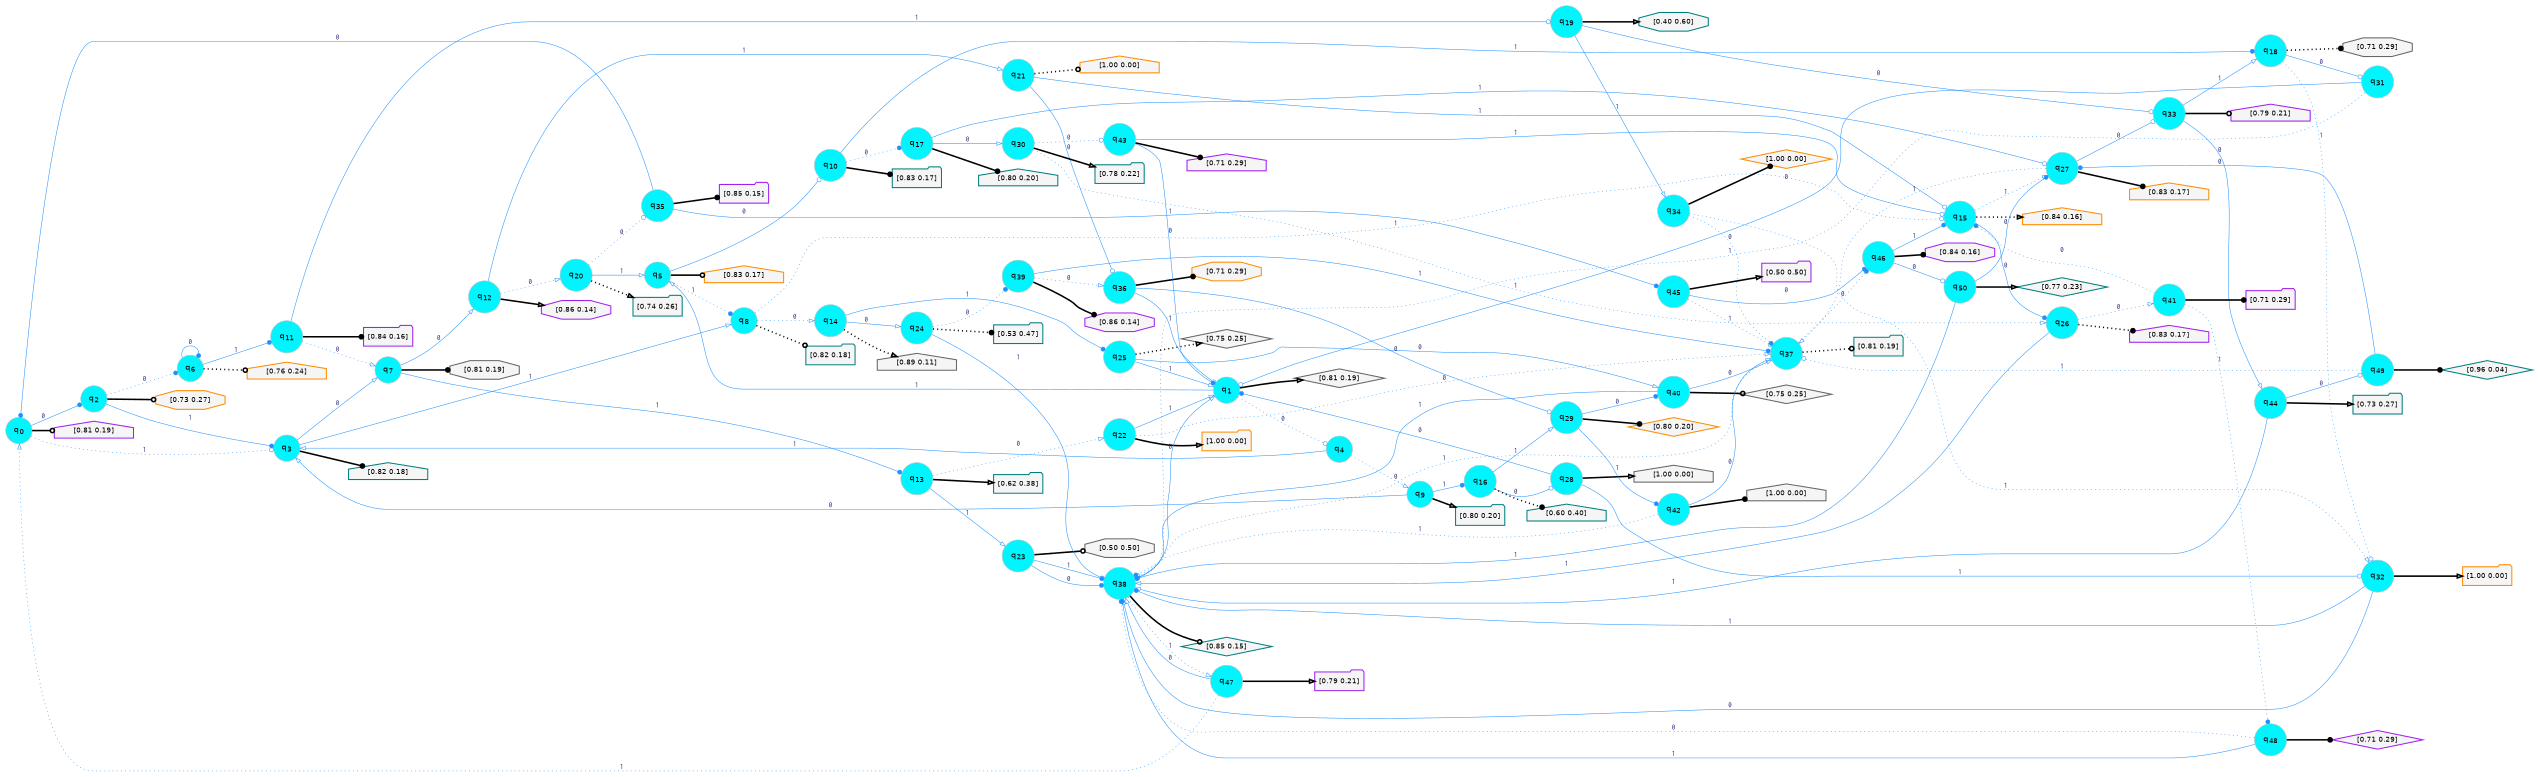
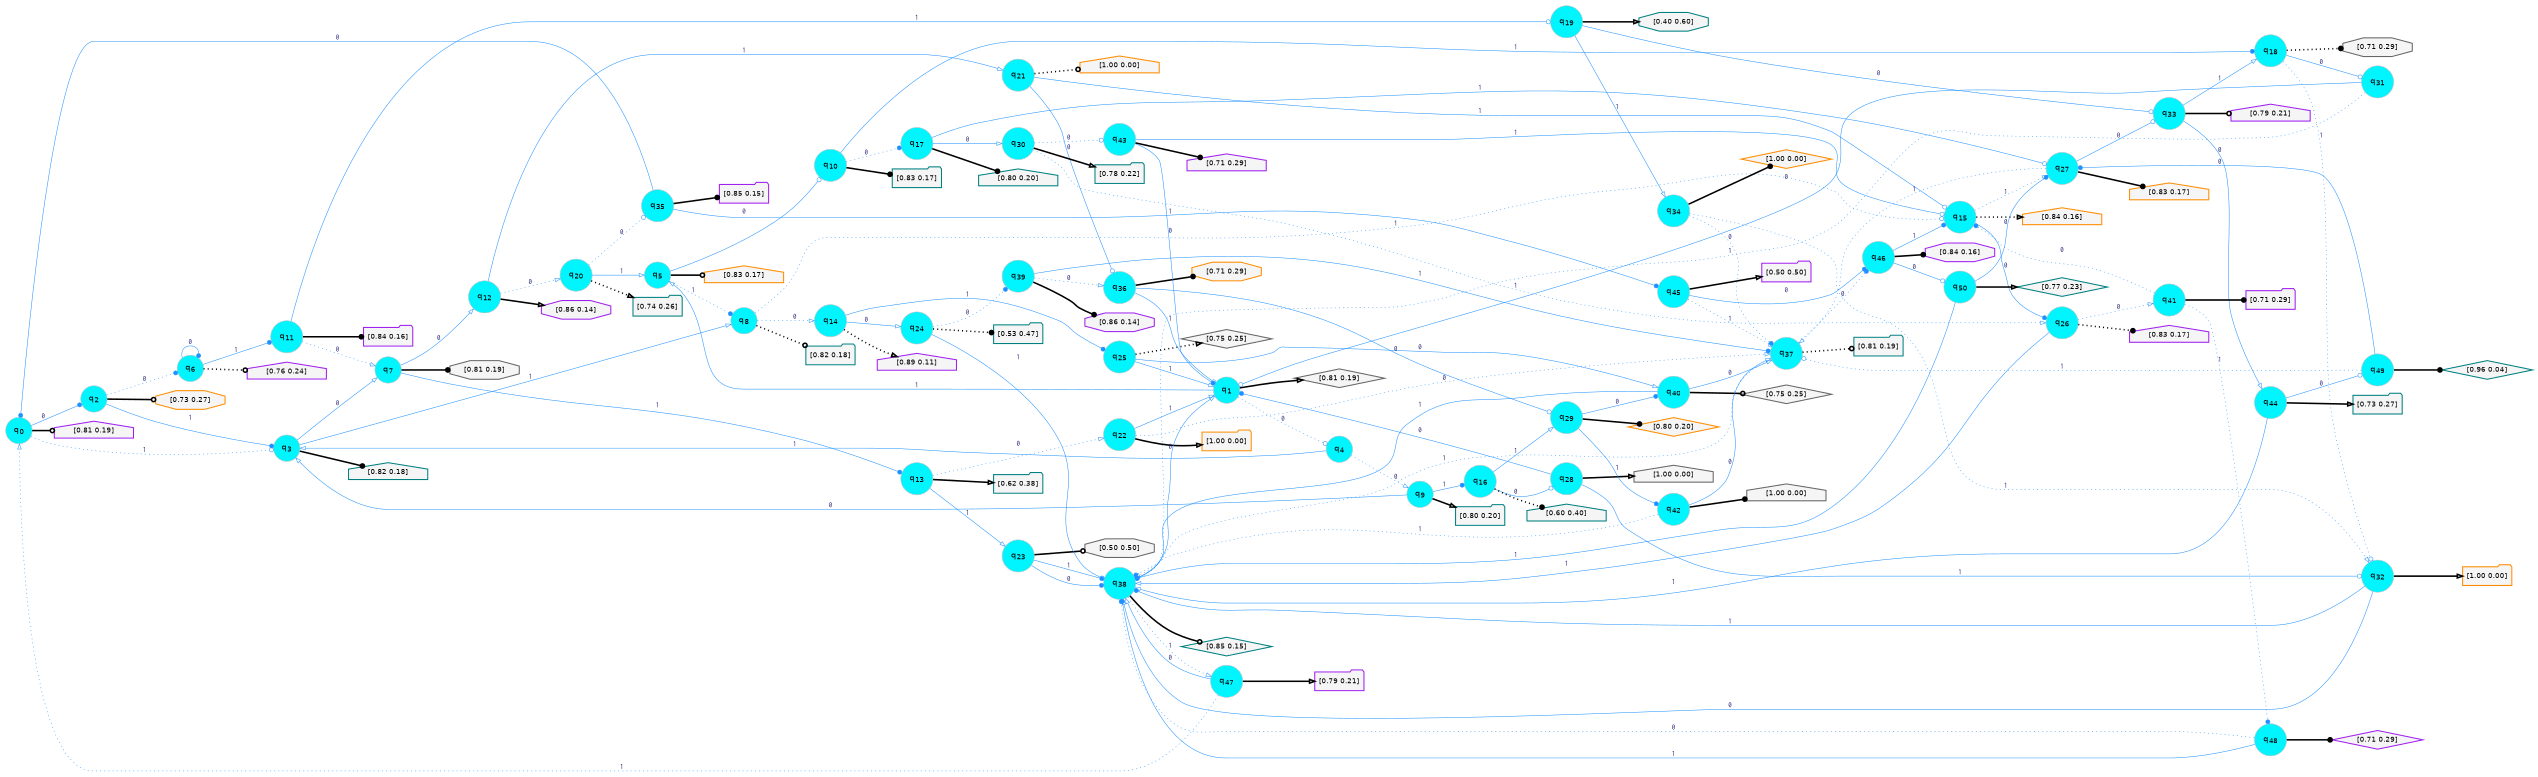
(917, 363) -> (917, 363)
(287, 371) -> (287, 371)
